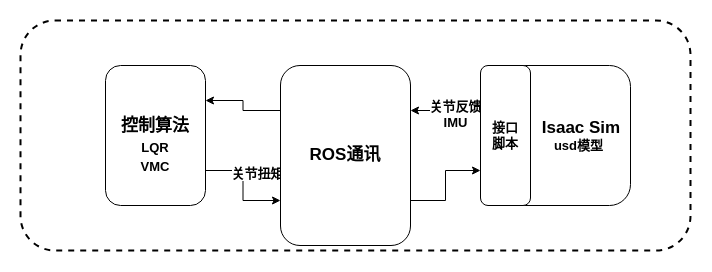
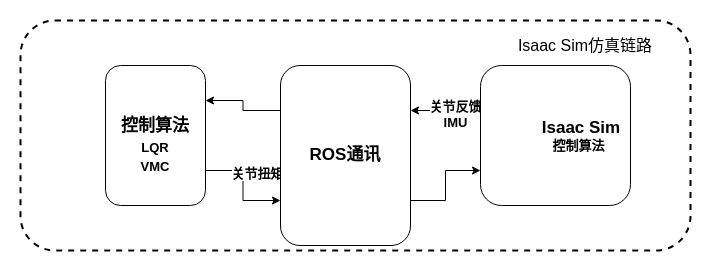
none -> (586, 46)
(506, 136) -> none
(556, 136) -> (556, 136)
